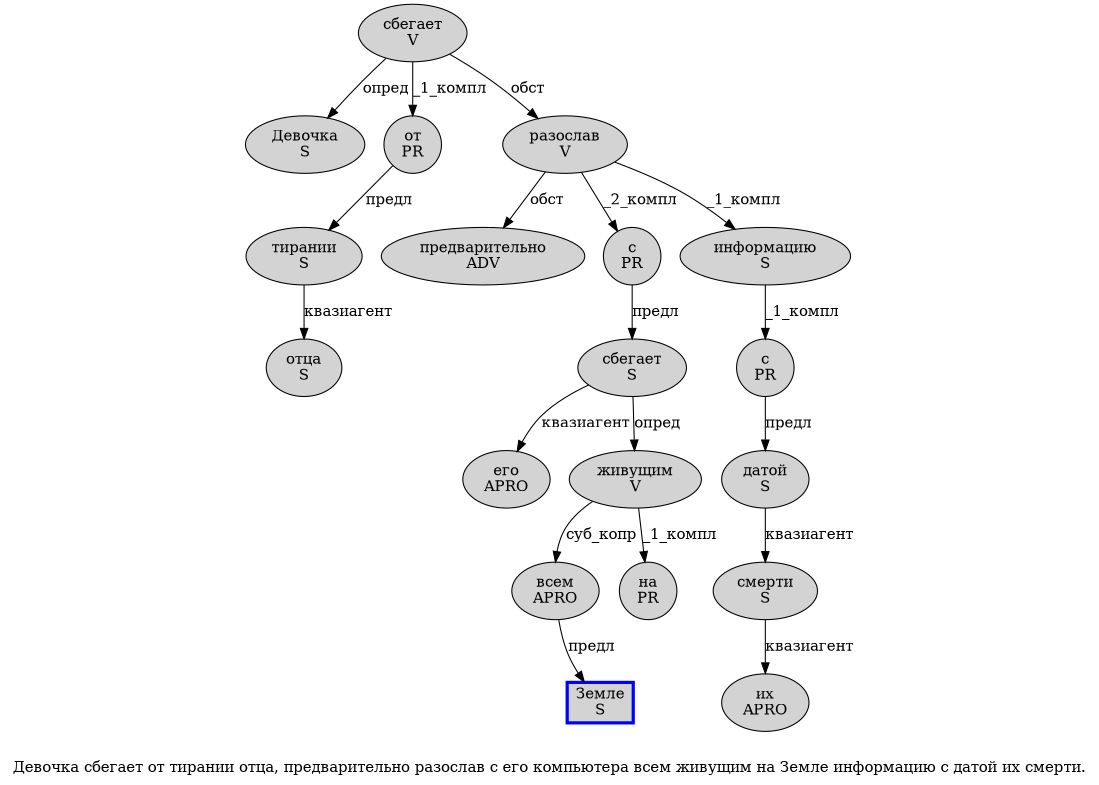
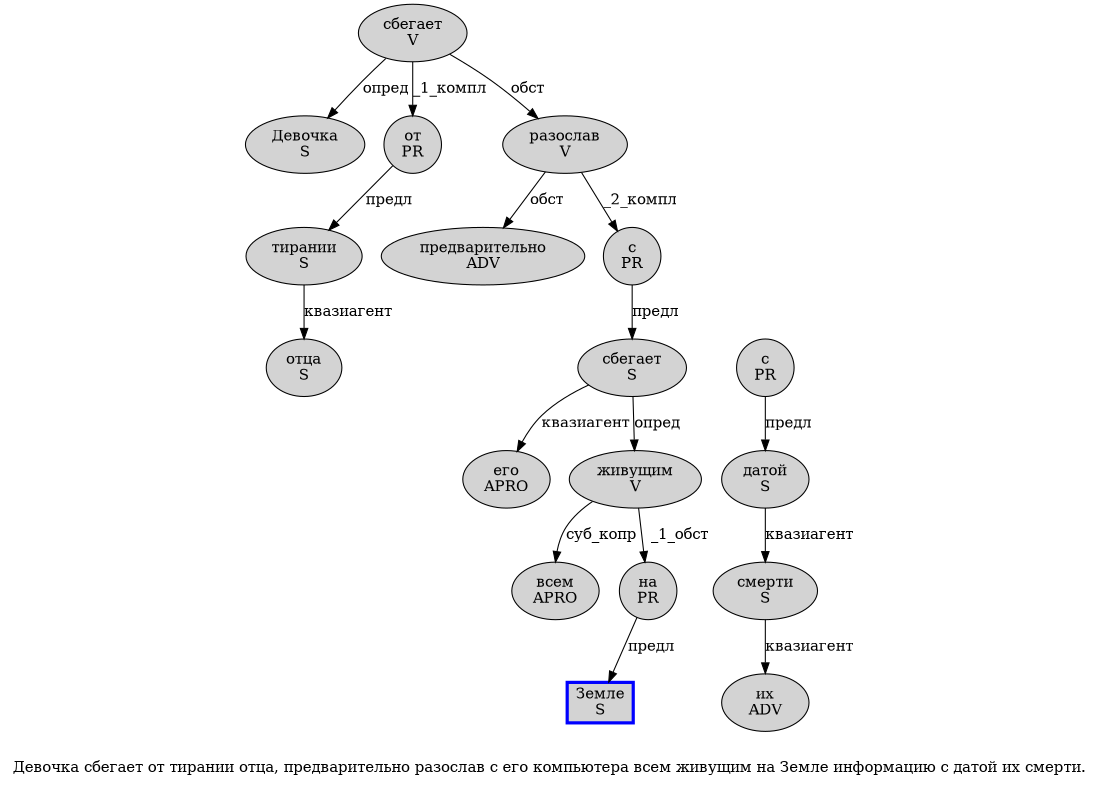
(765, 256) -> none
(680, 535) -> (680, 535)
(566, 647) -> (625, 645)
(765, 703) -> (765, 703)
